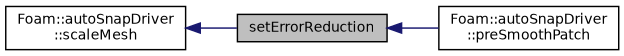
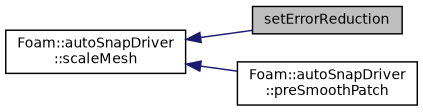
(420, 28) -> (219, 69)
